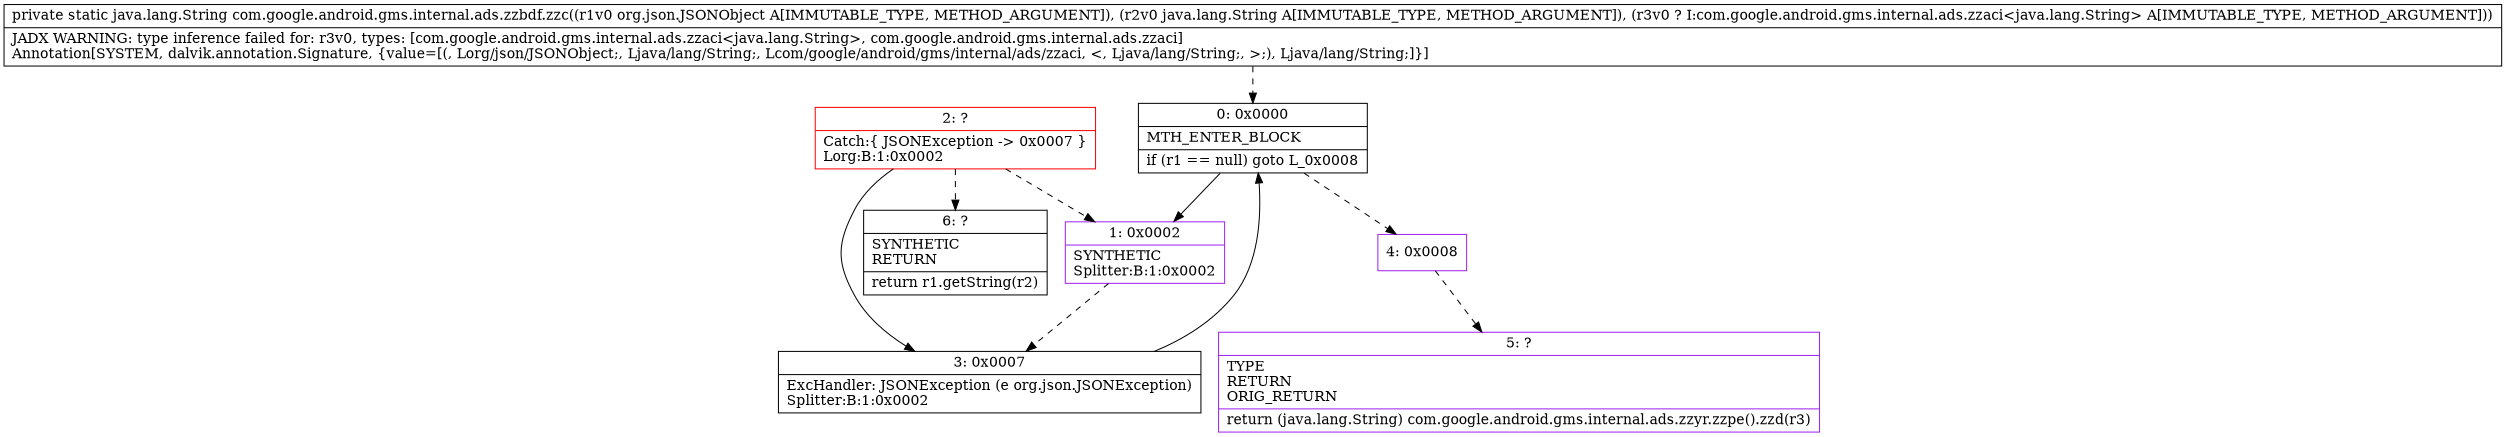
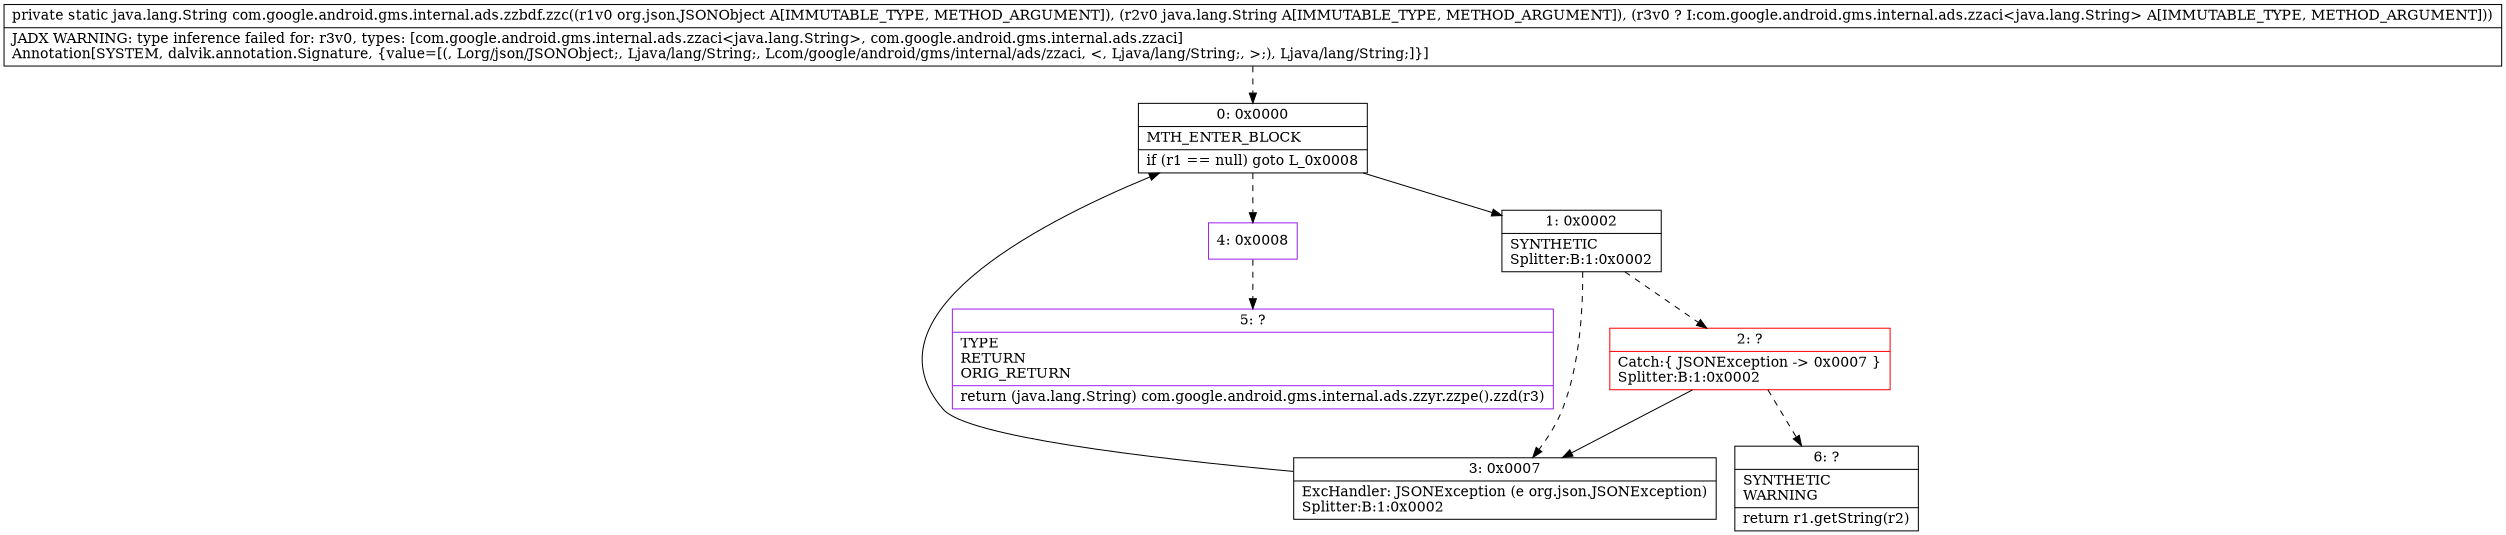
(884, 157) -> (1689, 378)
(1046, 193) -> (1662, 297)
(1145, 253) -> (1582, 241)
(904, 260) -> (1781, 496)
